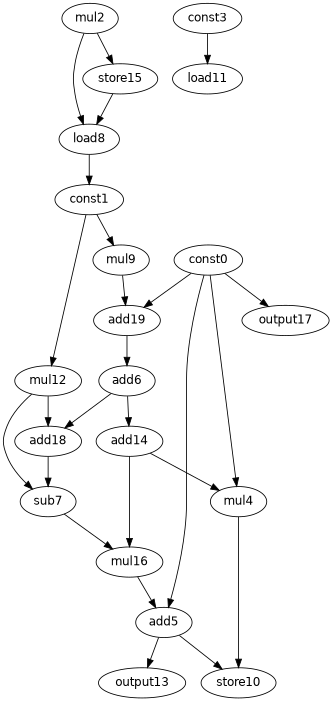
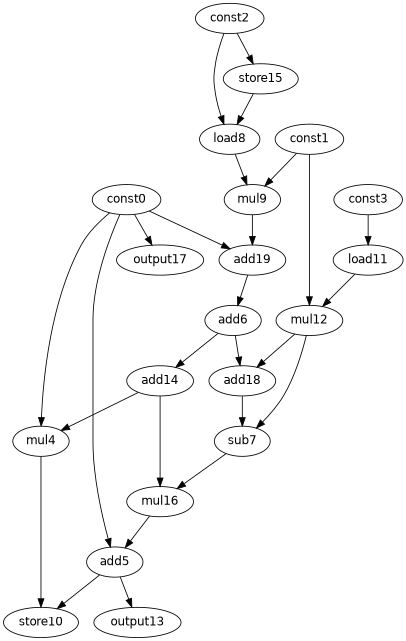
(90, 18) -> (230, 18)
(89, 165) -> (240, 165)
none -> (342, 287)
